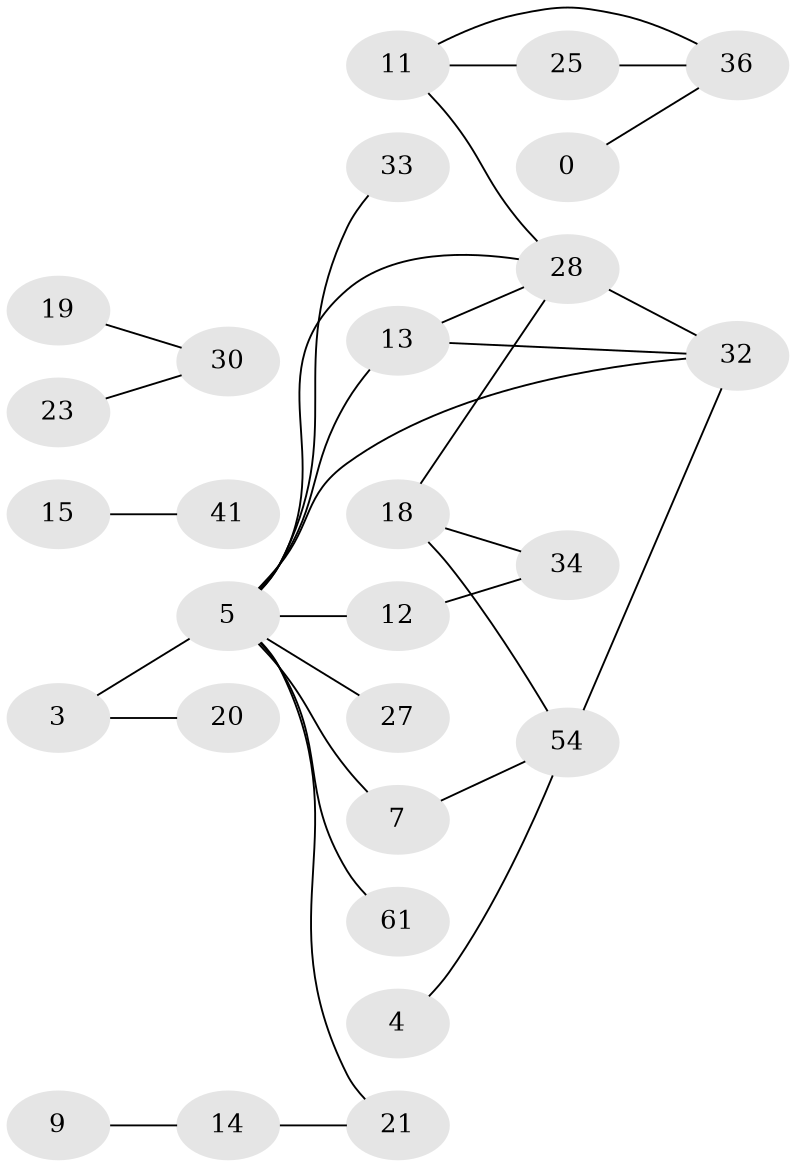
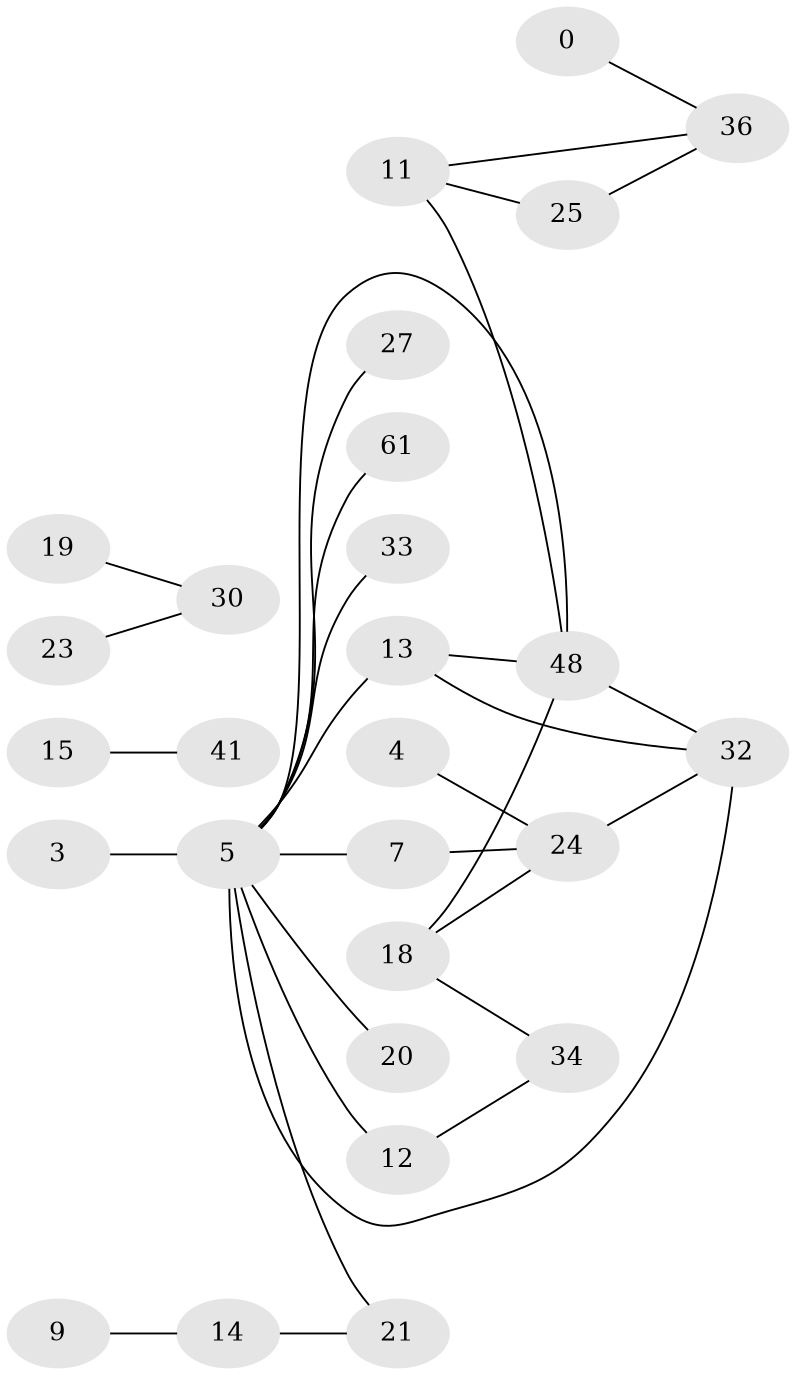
(568, 269) -> (568, 666)
(144, 718) -> (308, 959)
(568, 743) -> (568, 847)
